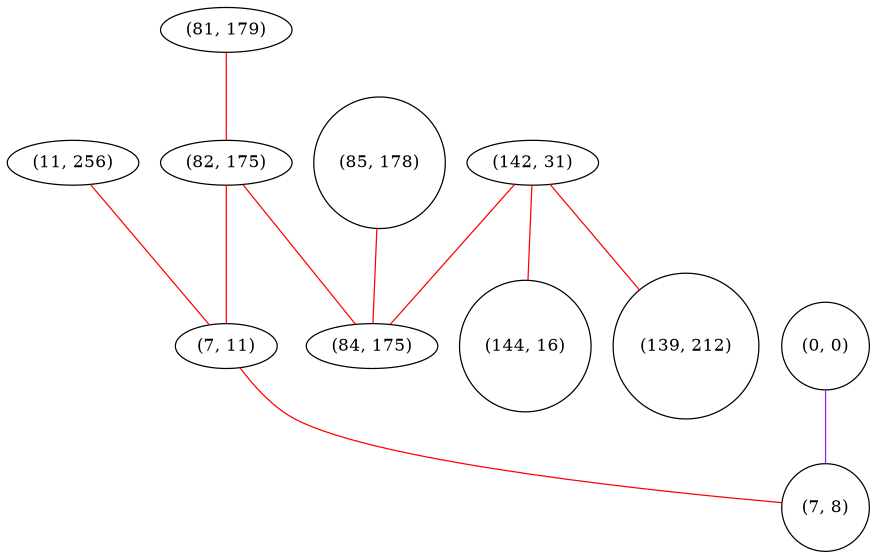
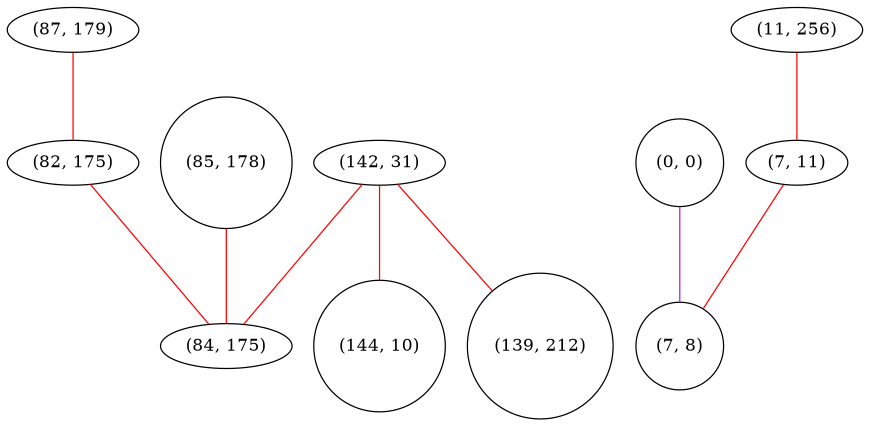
(226, 30) -> (73, 30)
(226, 254) -> none
(525, 346) -> (380, 346)
